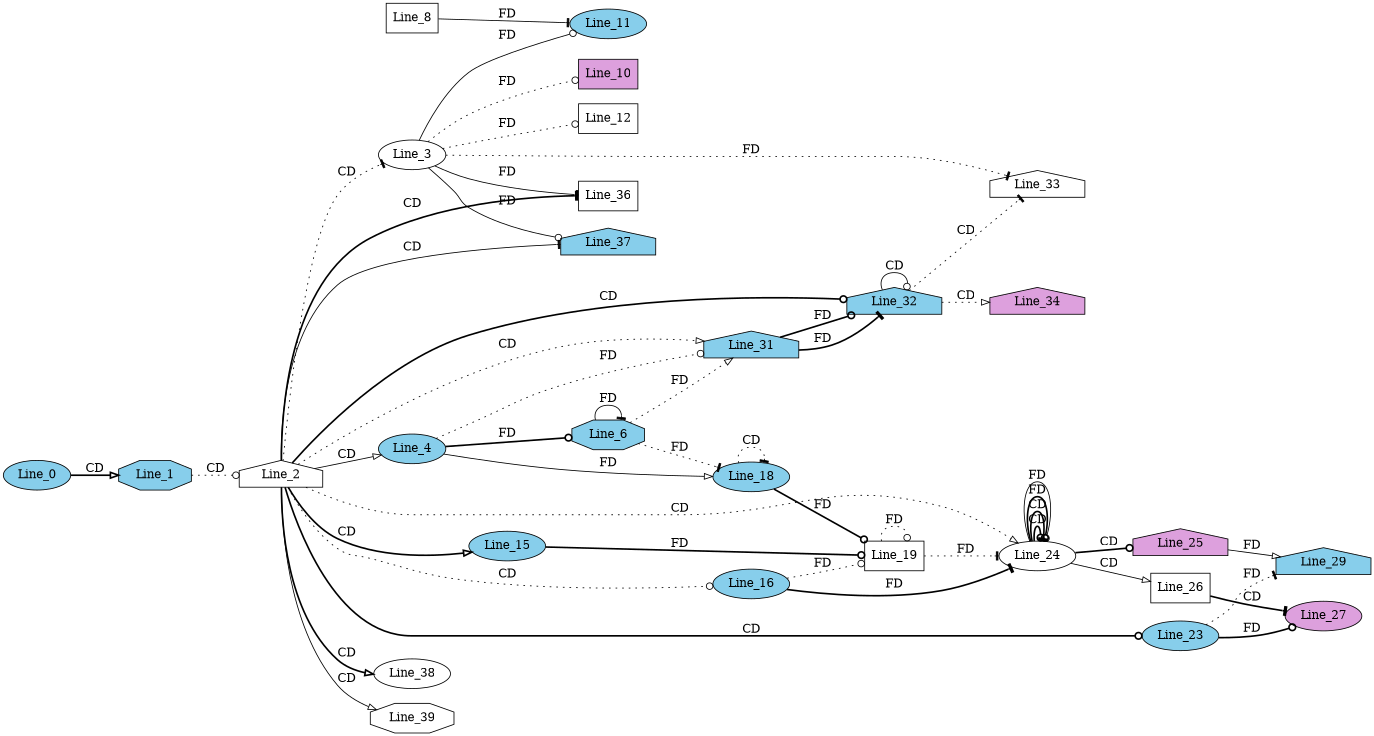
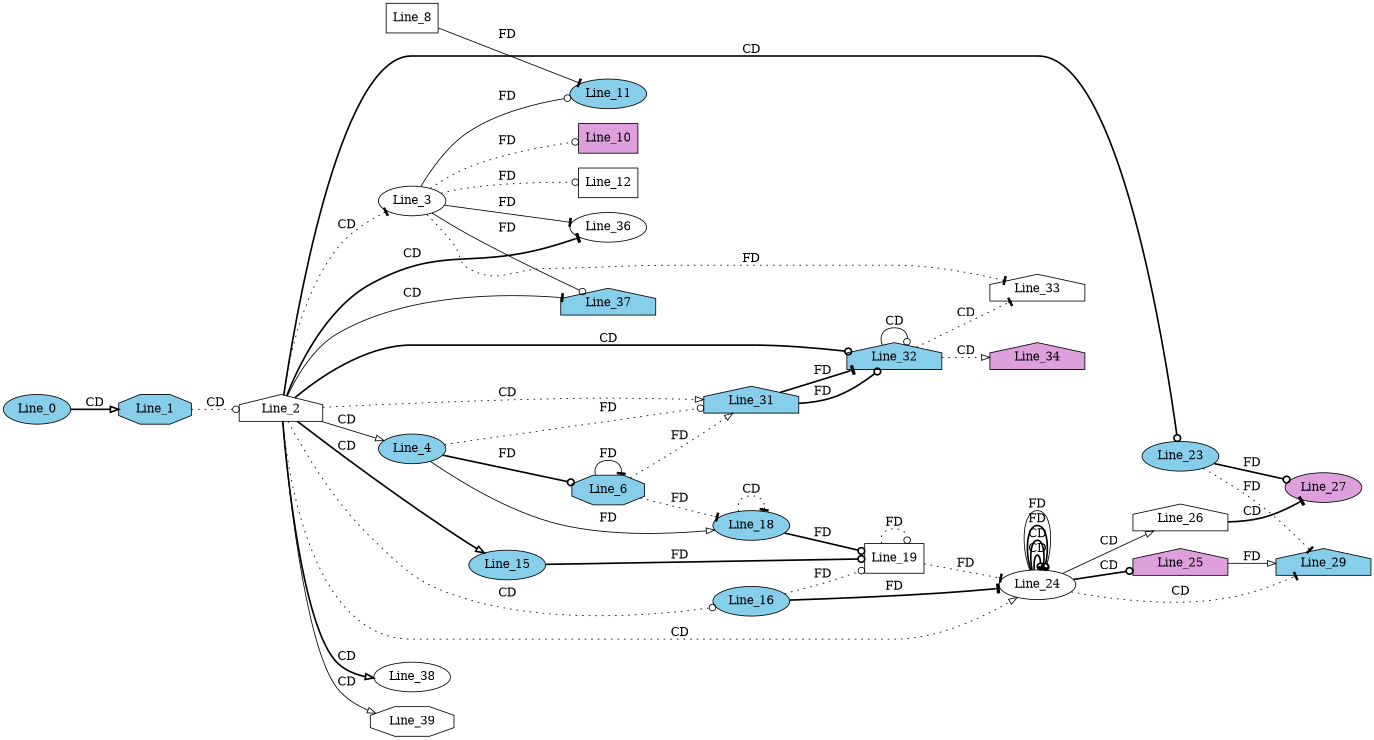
(608, 196) -> (608, 227)
(1180, 588) -> (1180, 519)
none -> (1184, 602)
